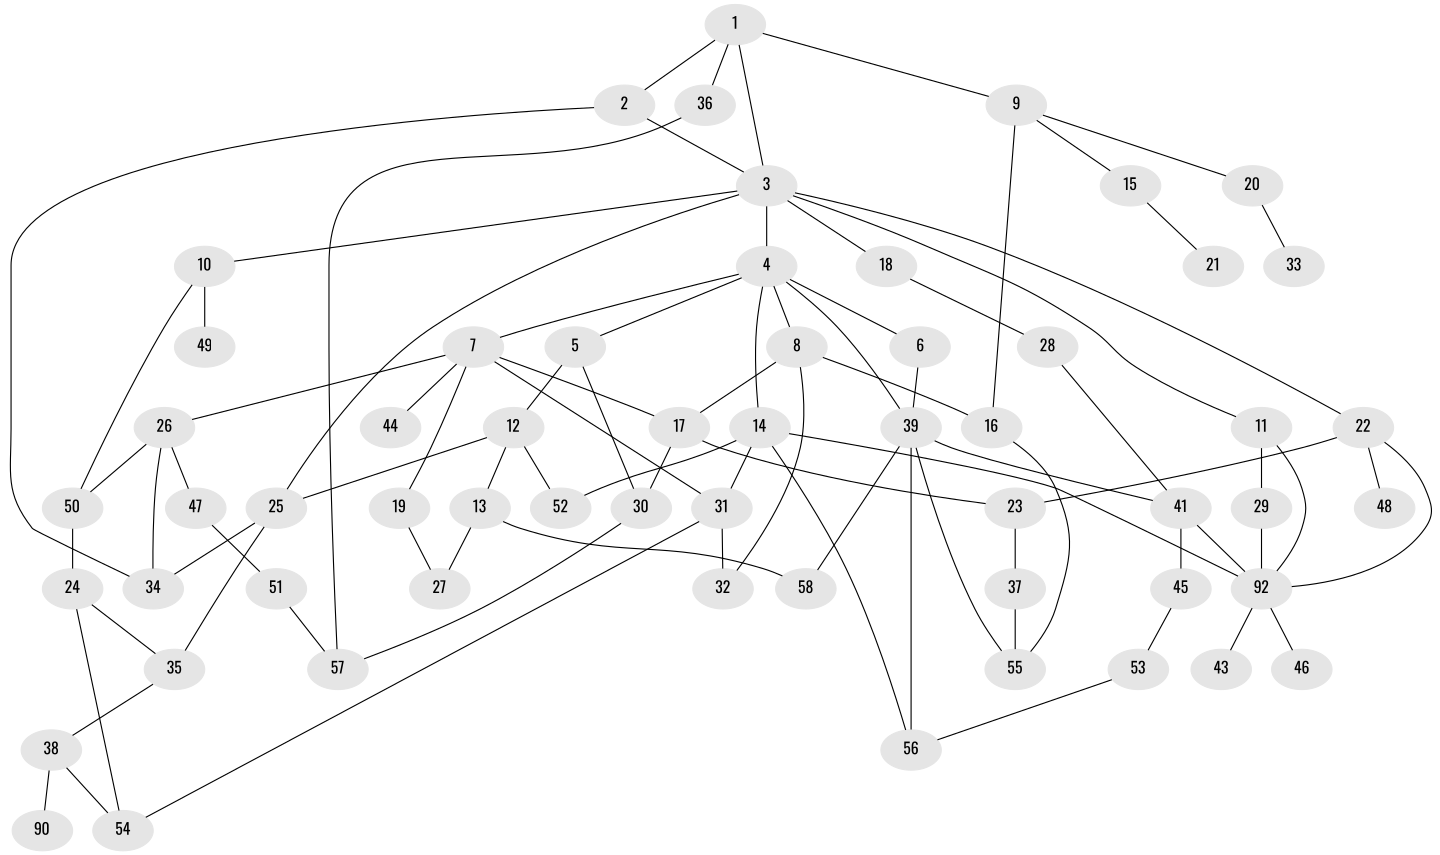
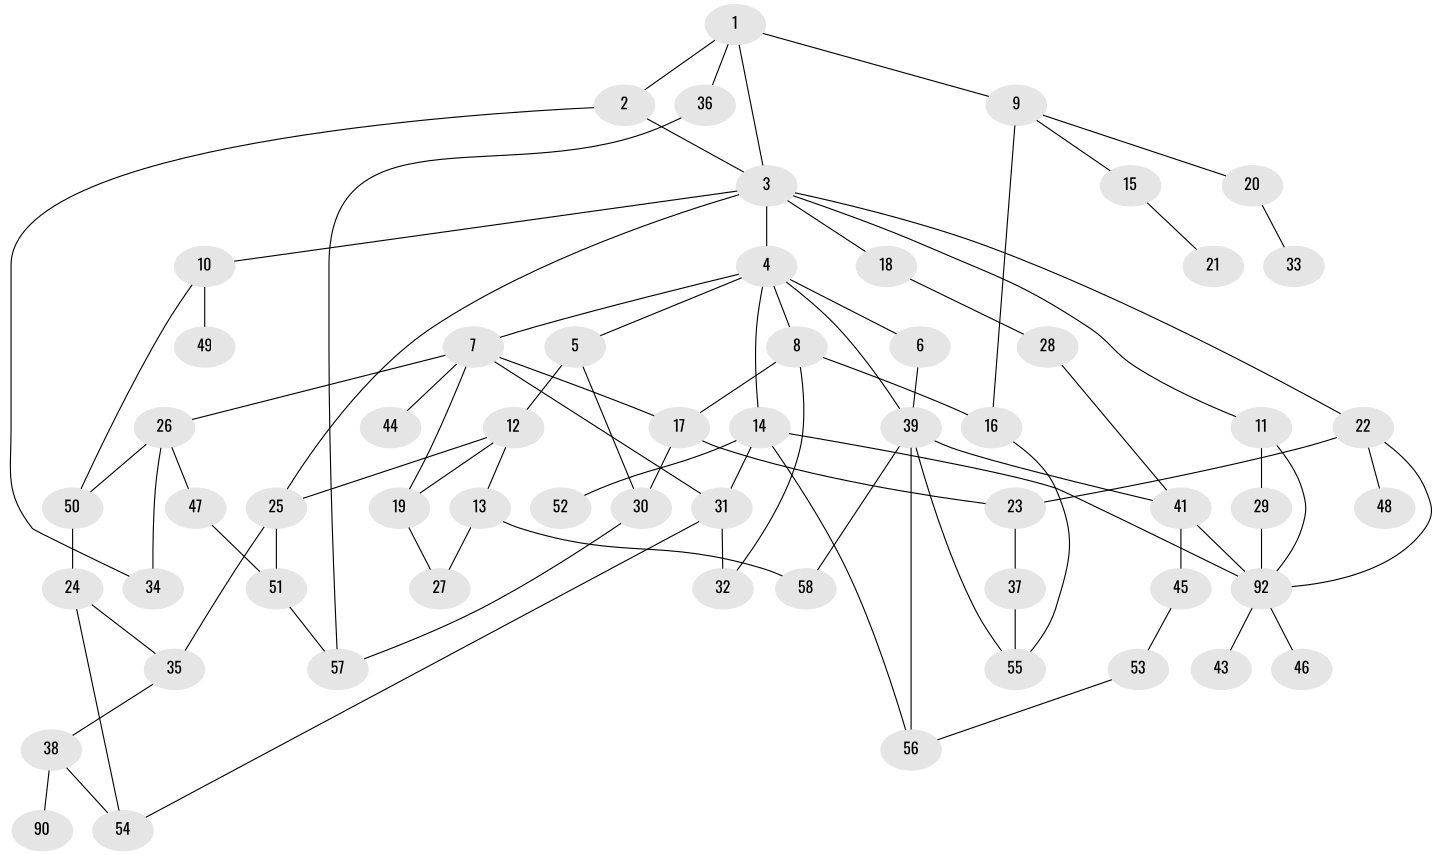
(537, 468) -> (457, 468)
(215, 549) -> (276, 549)
